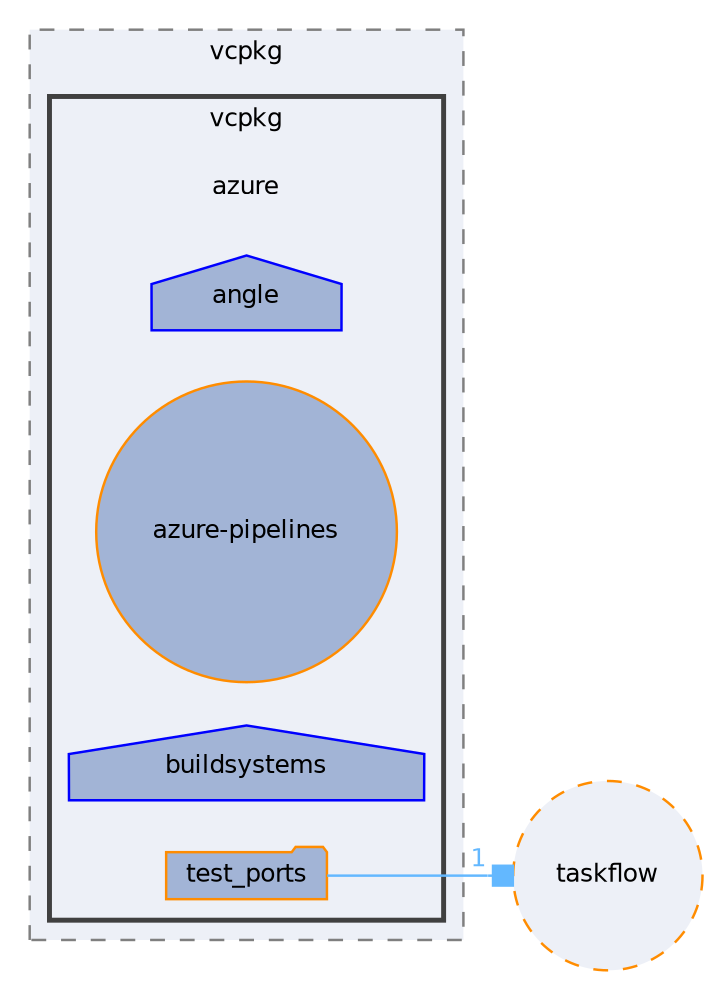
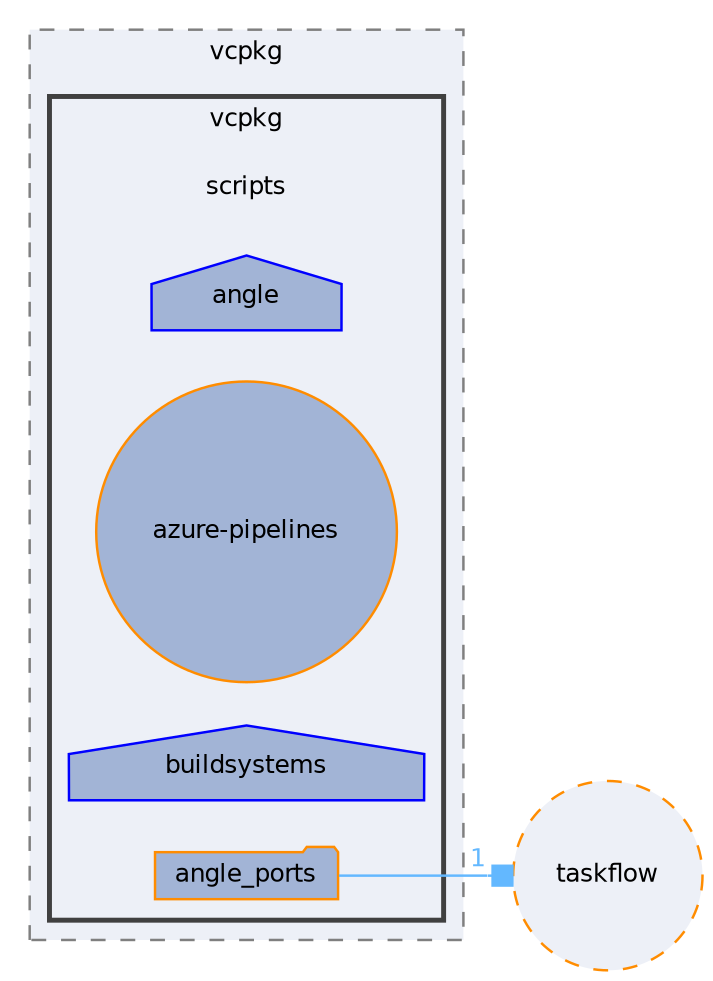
(247, 188) -> (247, 188)
(247, 876) -> (247, 876)
